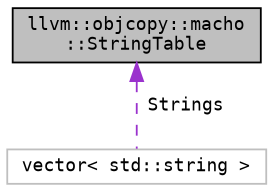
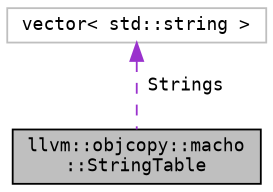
(137, 115) -> (137, 95)
